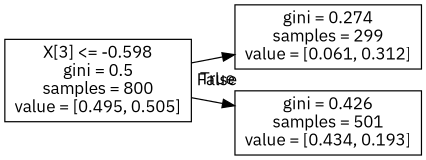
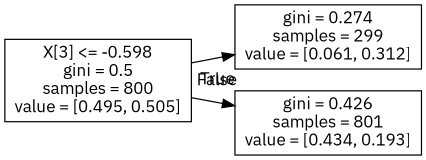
(328, 123) -> (328, 123)
